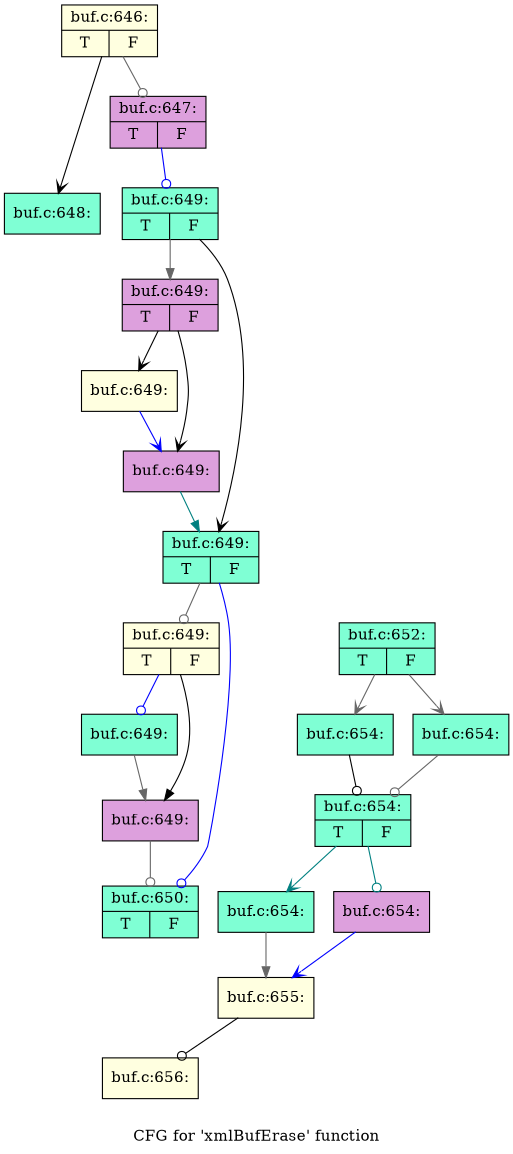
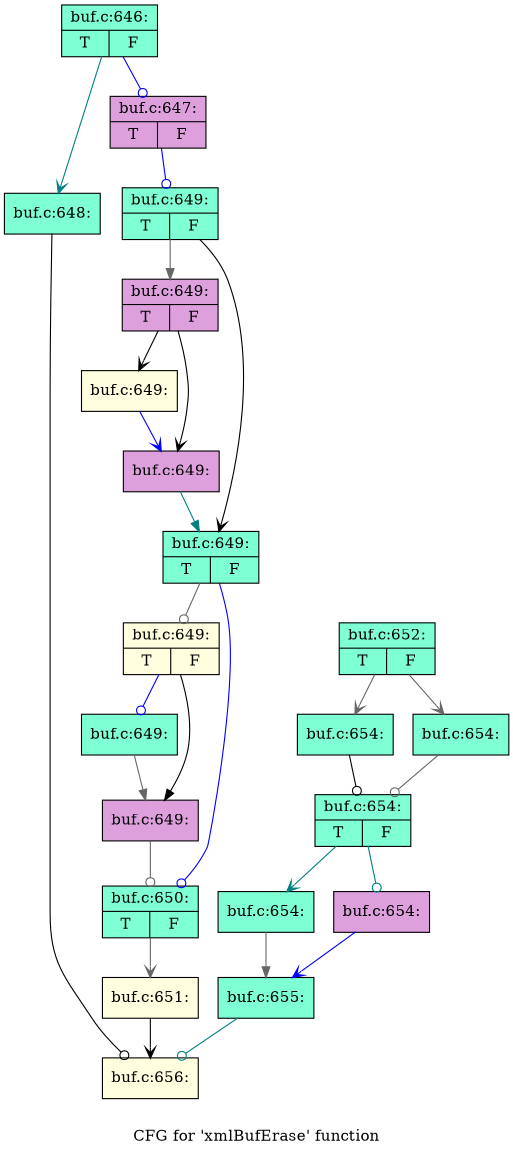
(110, 31) -> (110, 31)
(132, 73) -> (132, 73)
(82, 120) -> (82, 120)
none -> (50, 654)
none -> (150, 998)
(266, 998) -> (266, 998)
(212, 1035) -> (212, 1035)
